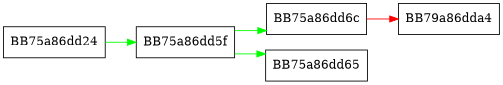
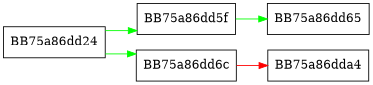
(449, 19) -> (318, 66)
(246, 31) -> (116, 54)
